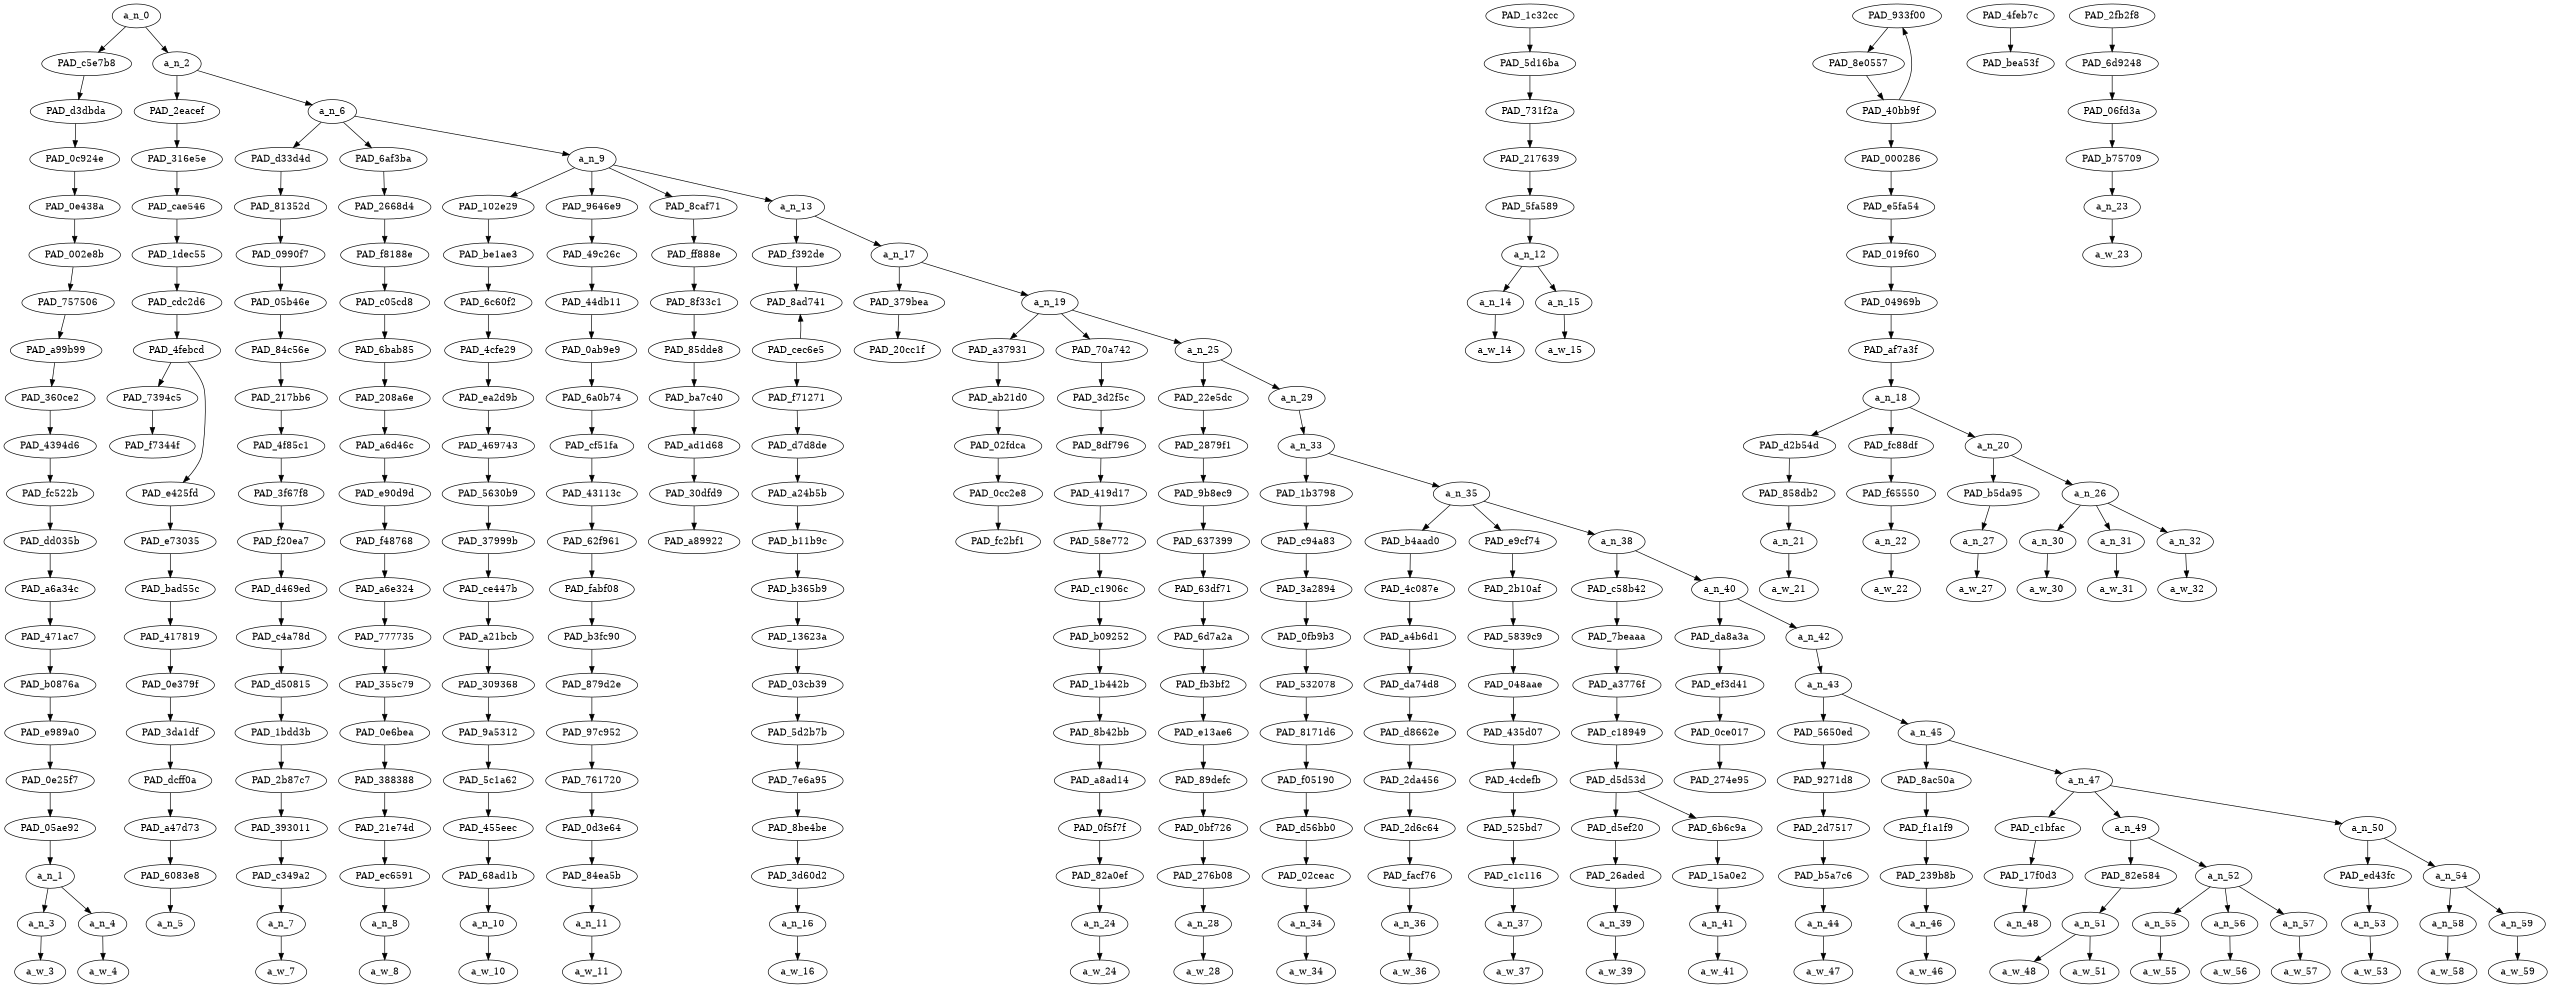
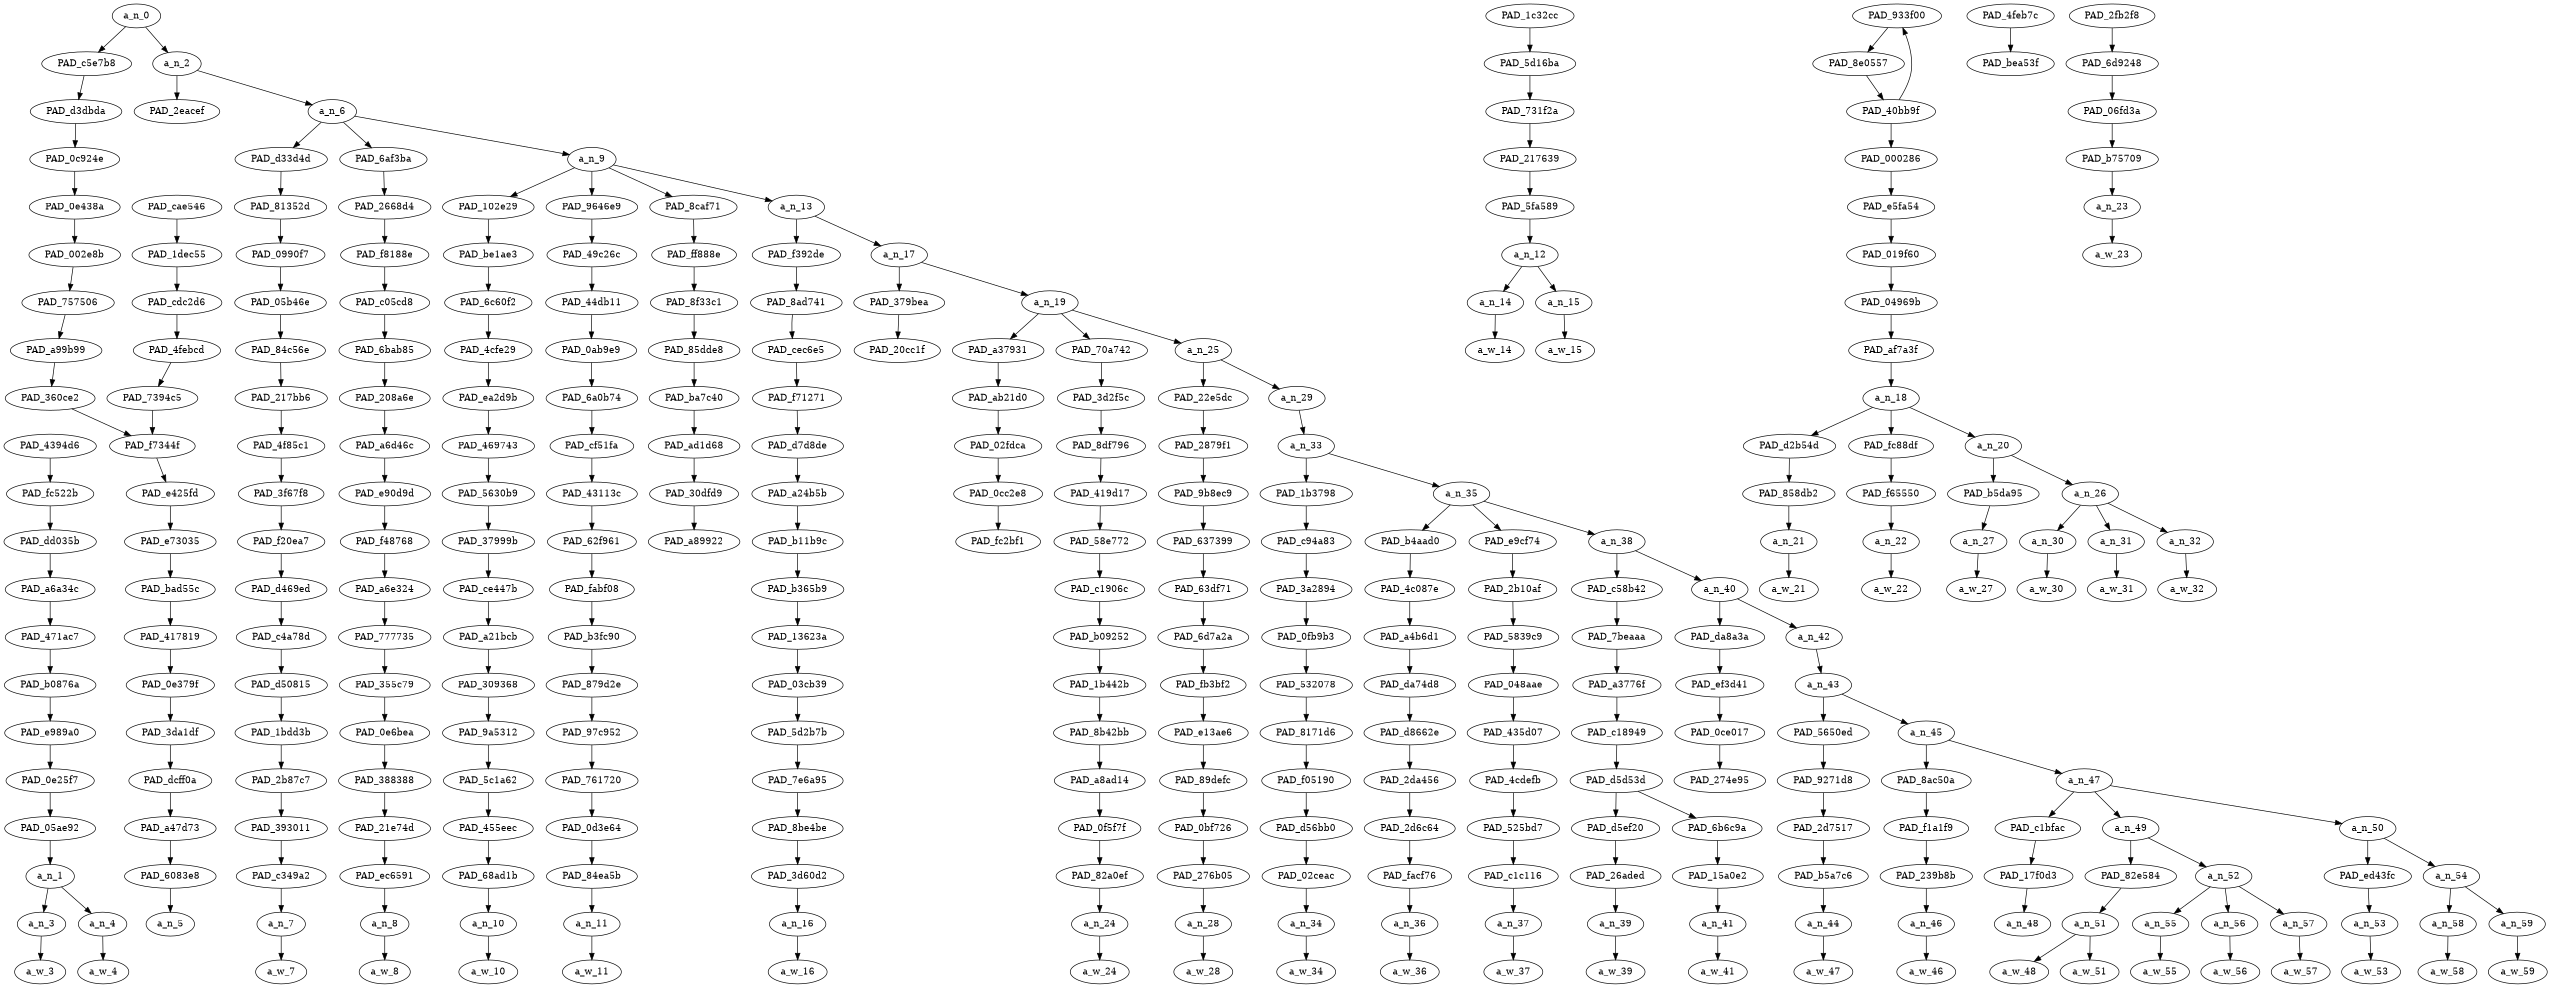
(177, 159) -> none
(801, 330) -> (792, 323)
(50, 419) -> (98, 421)
(205, 420) -> (160, 467)
(1203, 876) -> (1203, 876)
